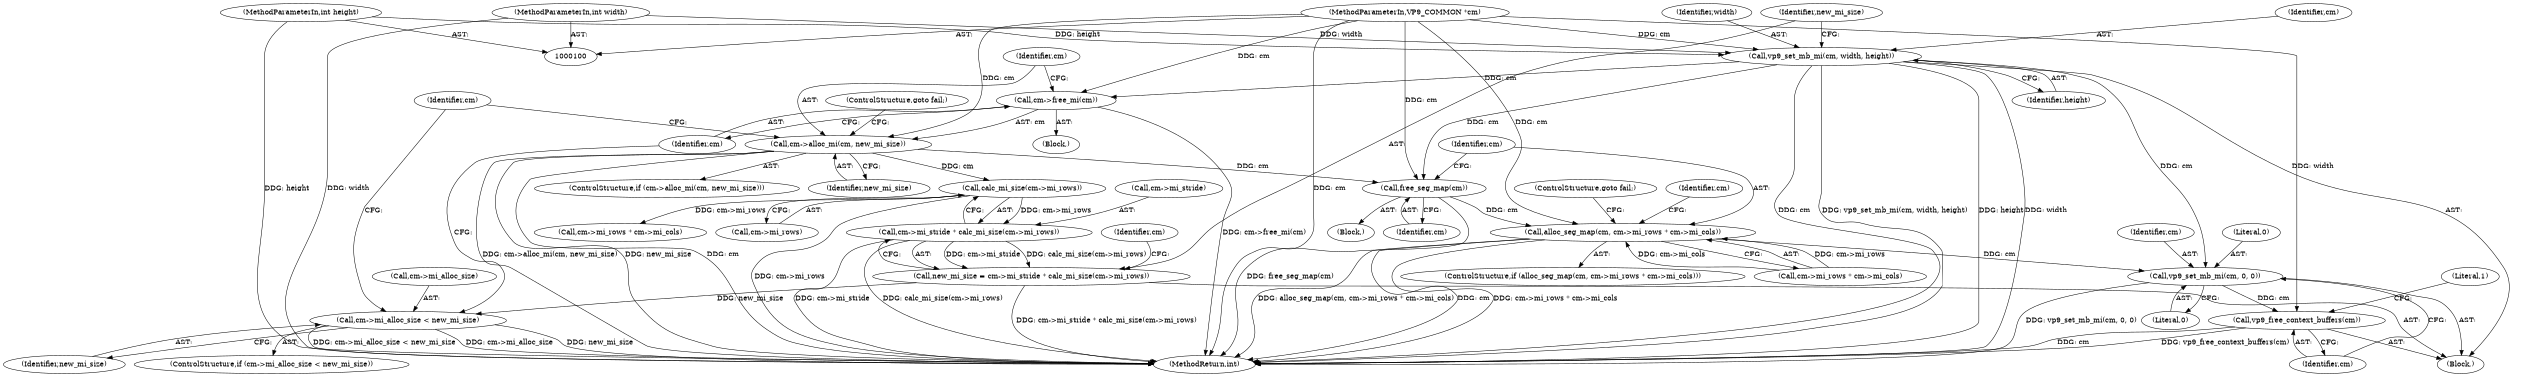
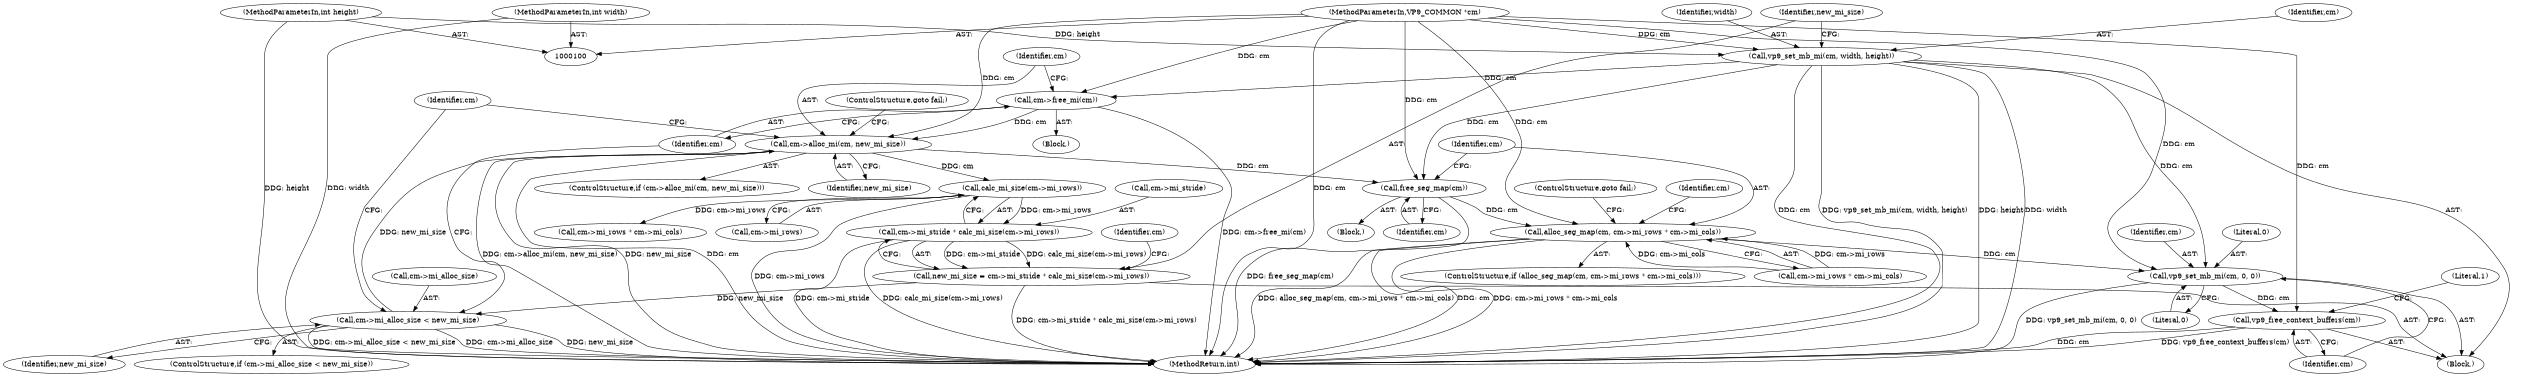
(1186, 34) -> none
none -> (1916, 44)
(2059, 101) -> none
(1030, 123) -> (1030, 123)
none -> (462, 167)
(2313, 167) -> (2313, 167)
